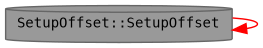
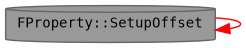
(119, 24) -> (110, 24)
